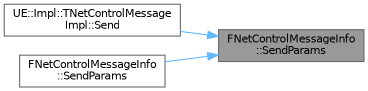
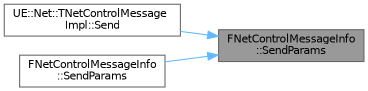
(92, 20) -> (92, 20)
